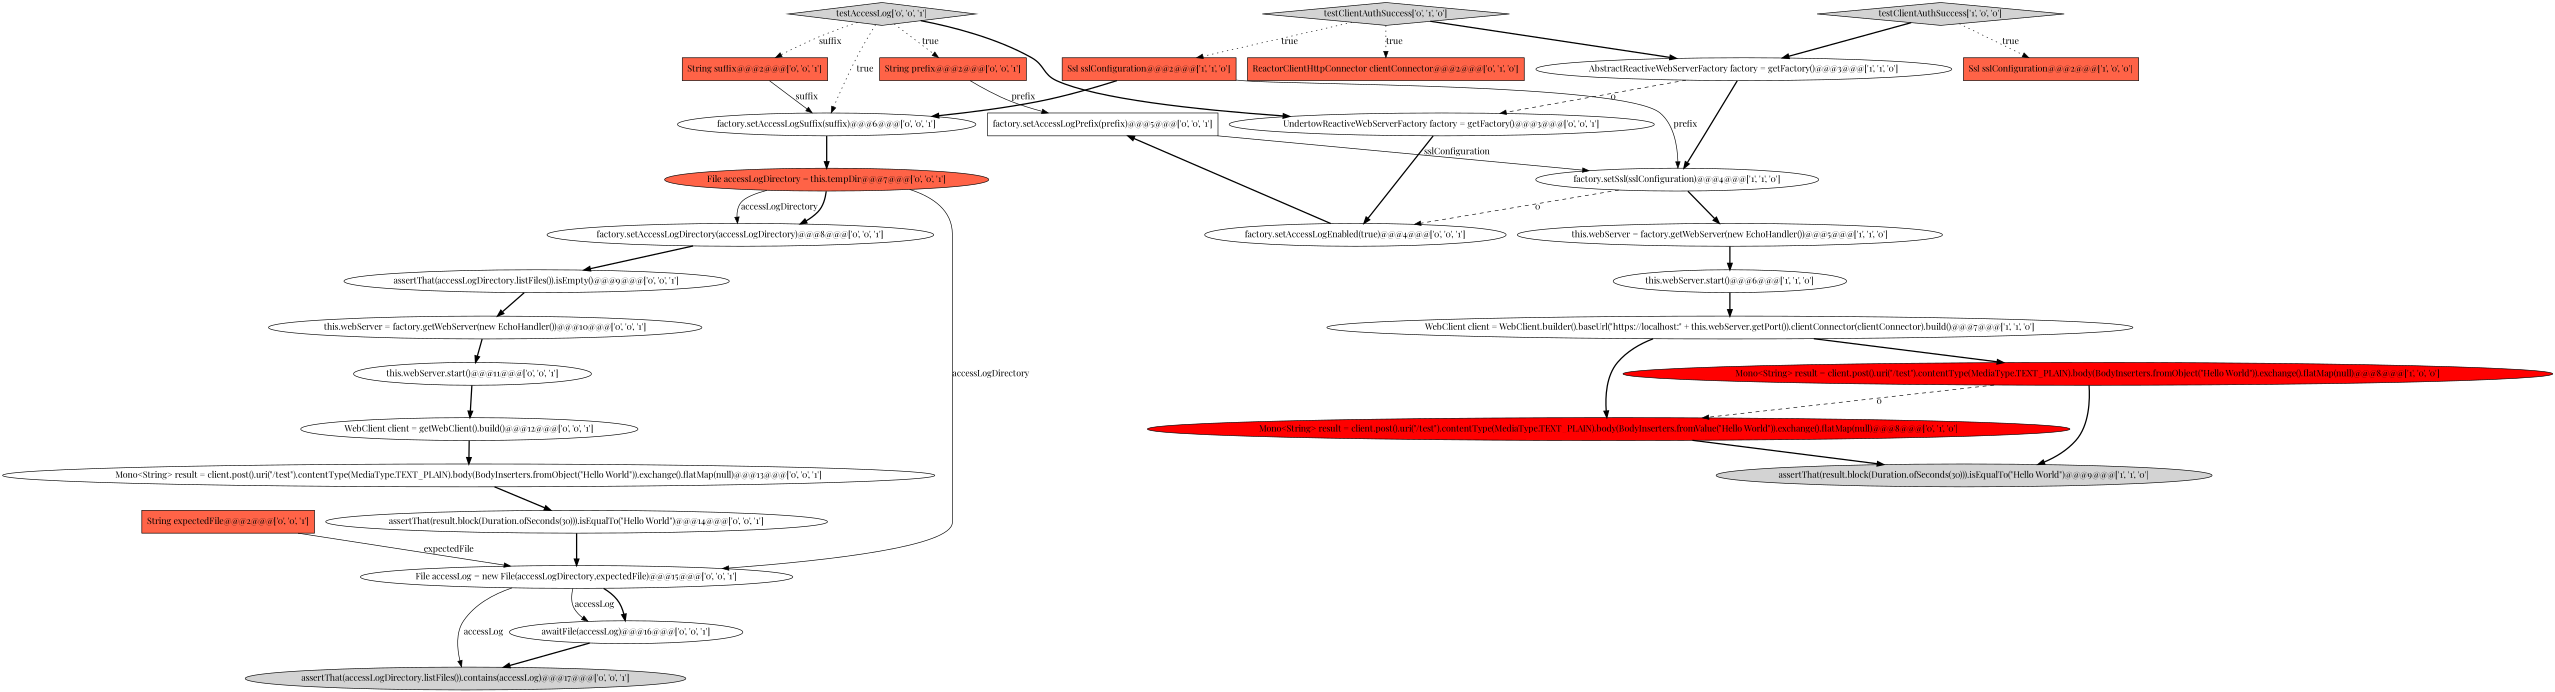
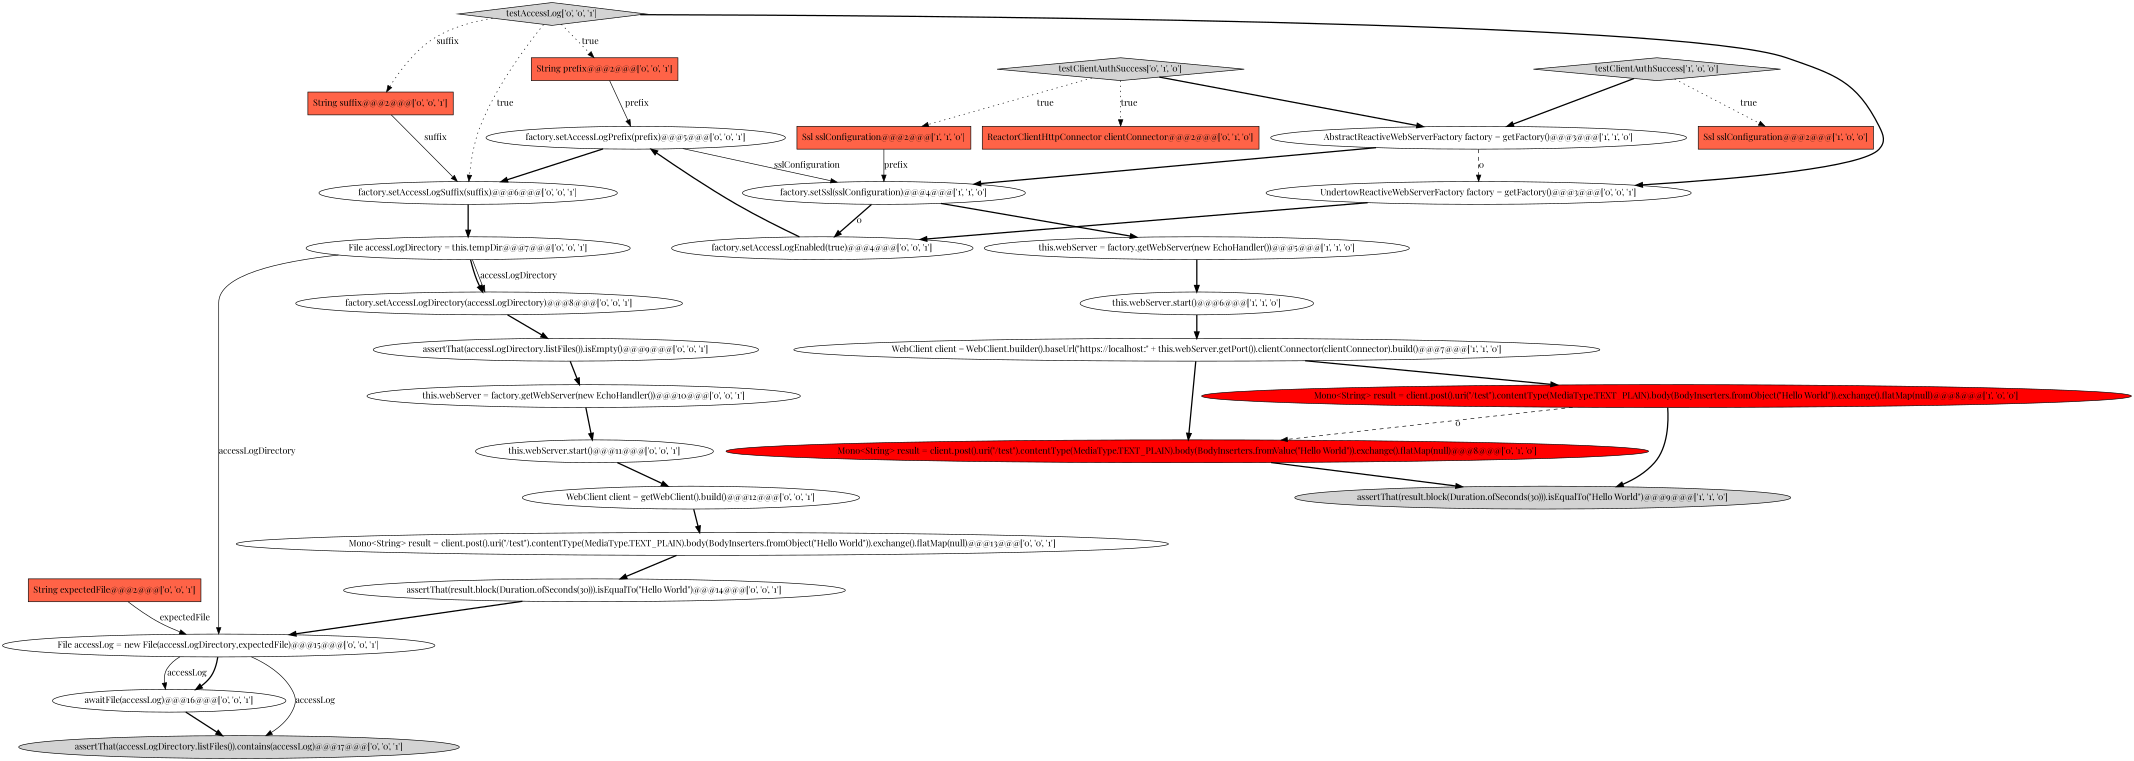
(1029, 103) -> (555, 164)
(1103, 124) -> (636, 138)
(827, 180) -> (468, 248)
(1520, 207) -> (856, 218)
